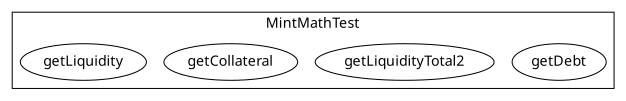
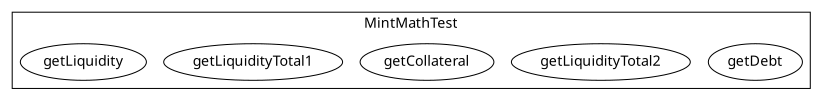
none -> (253, 62)
